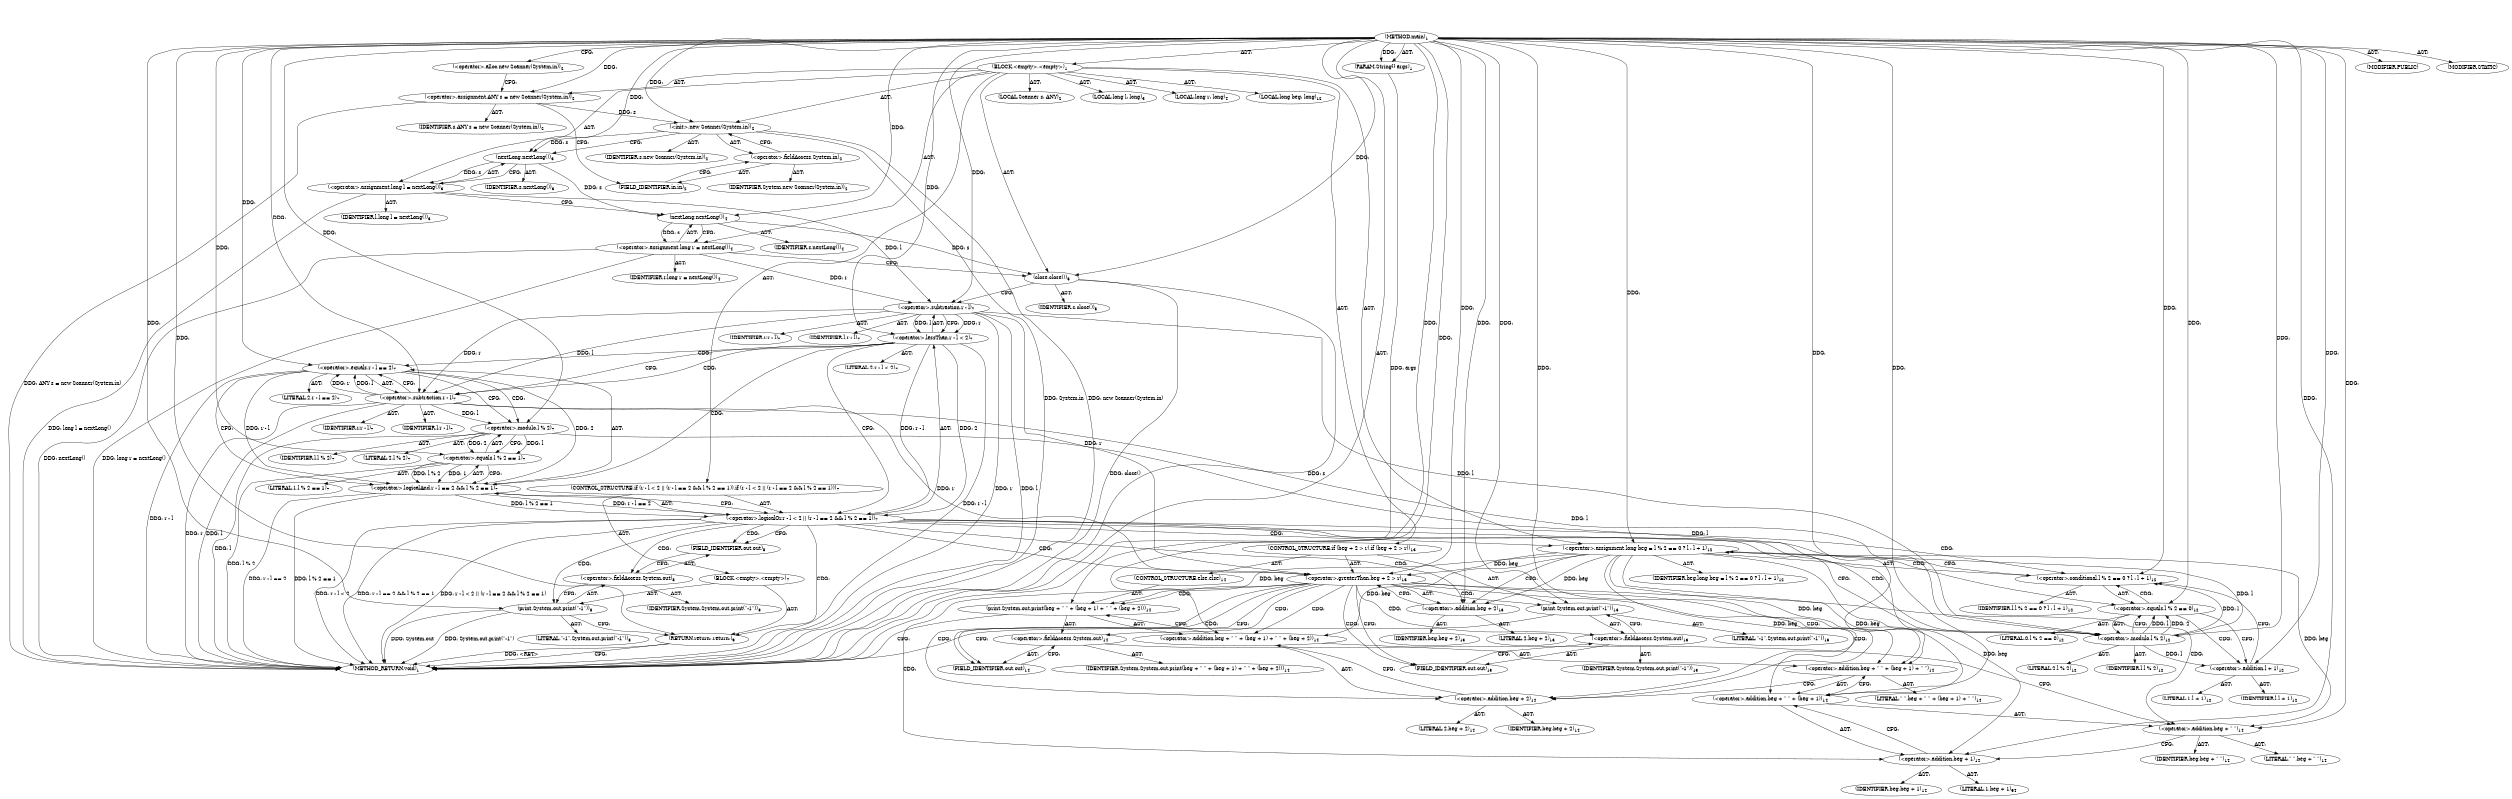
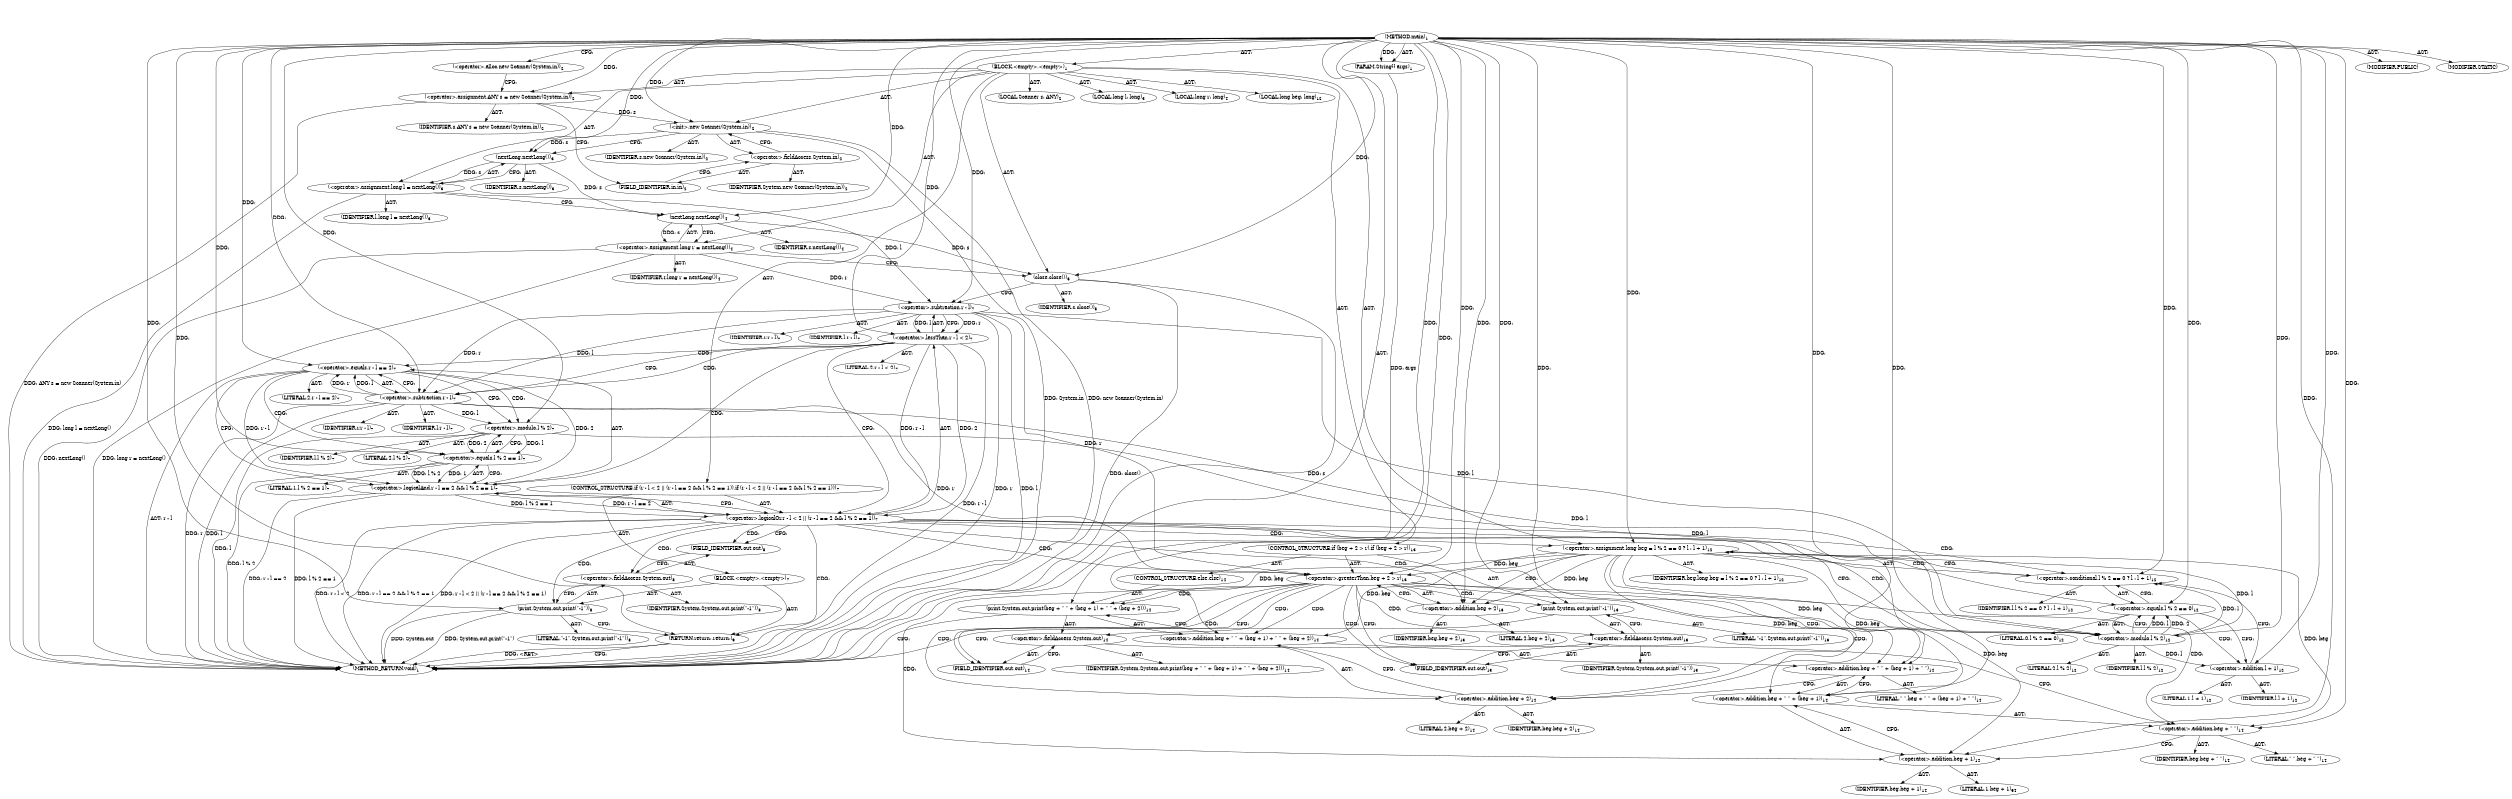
none -> (317, 437)
(161, 519) -> (161, 519)
(2147, 594) -> (2147, 594)
